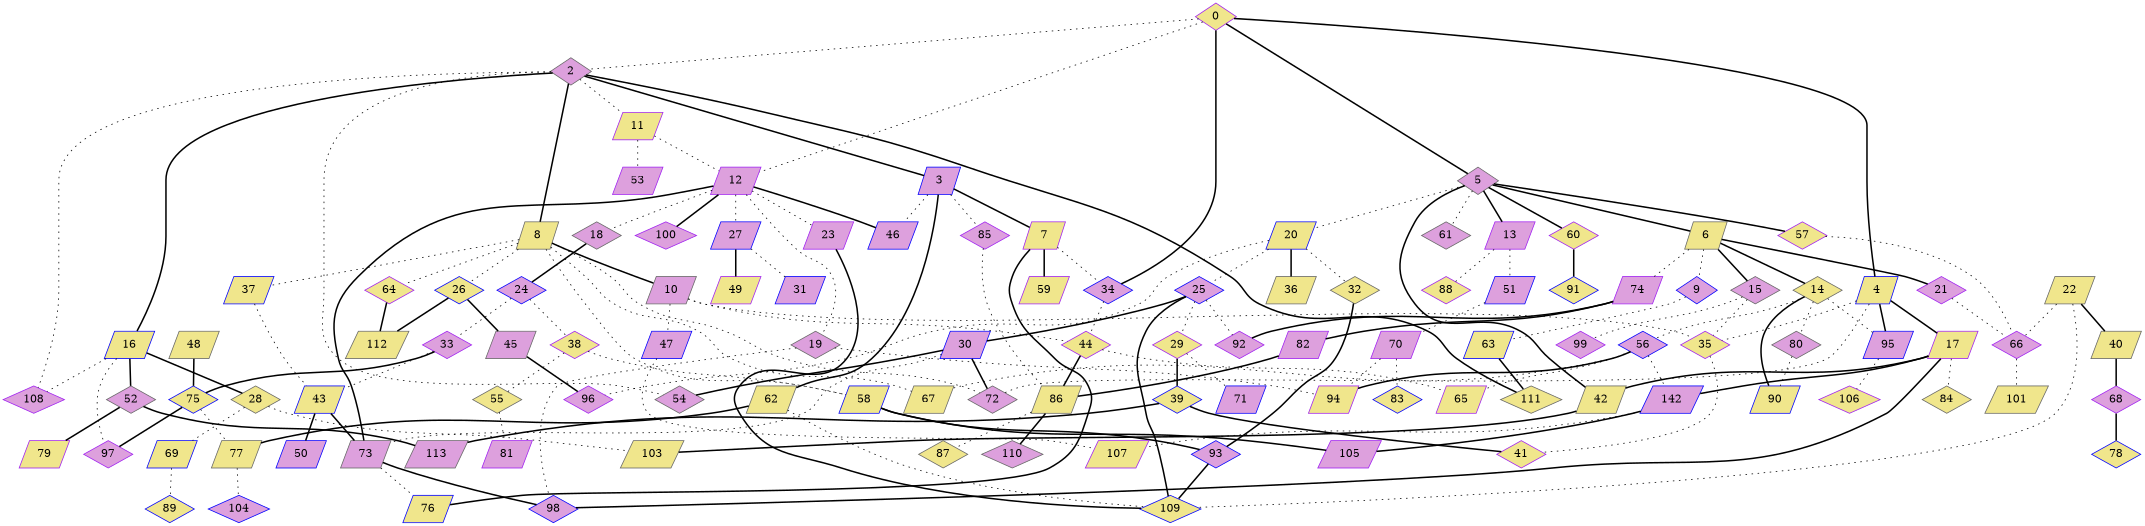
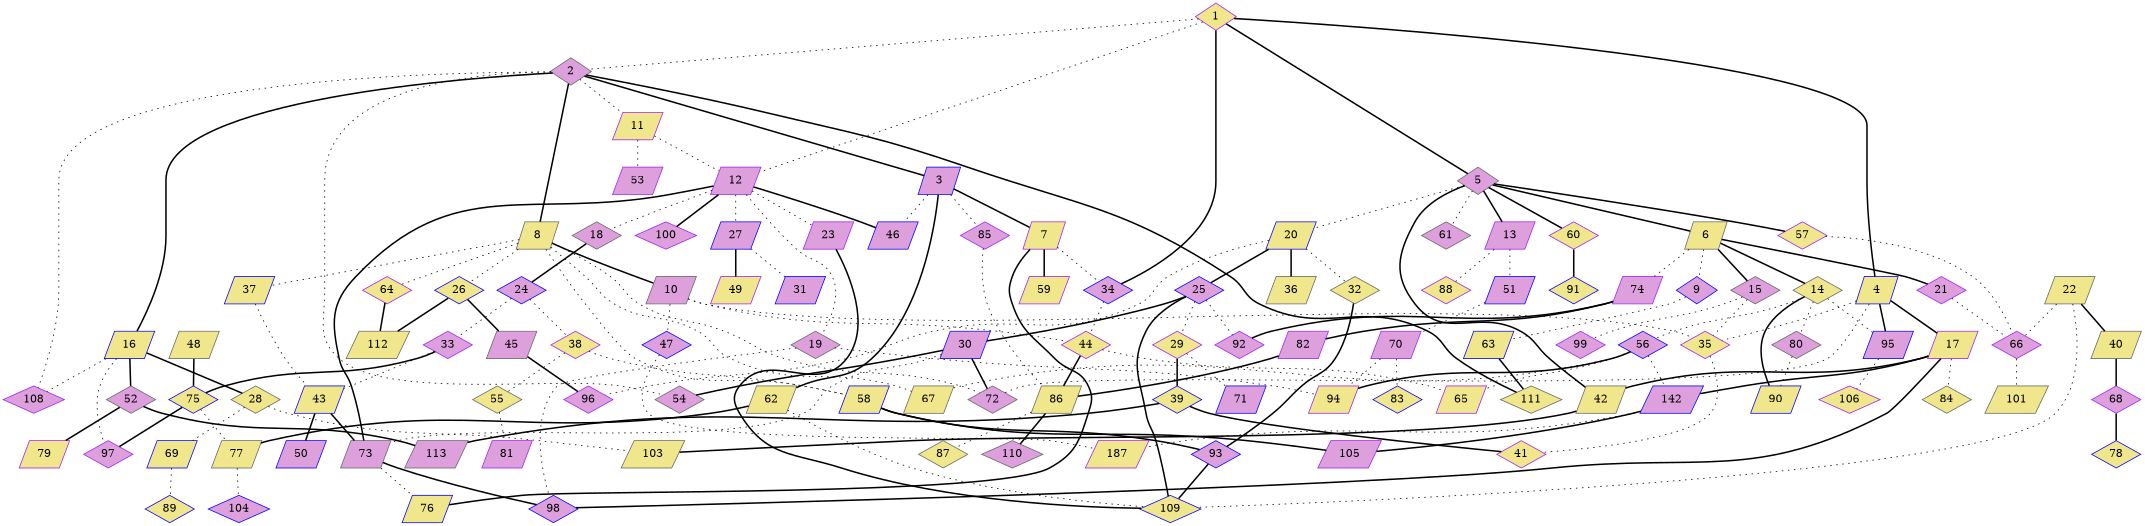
(1216, 17) -> (1216, 17)
(1240, 266) -> (1240, 266)
(667, 345) -> (667, 345)
(1117, 454) -> (1117, 454)
